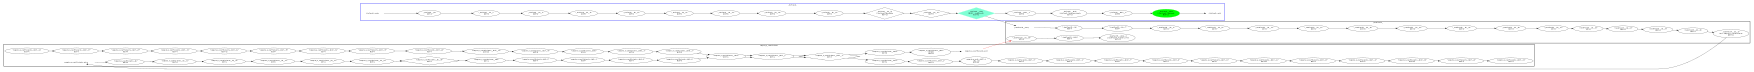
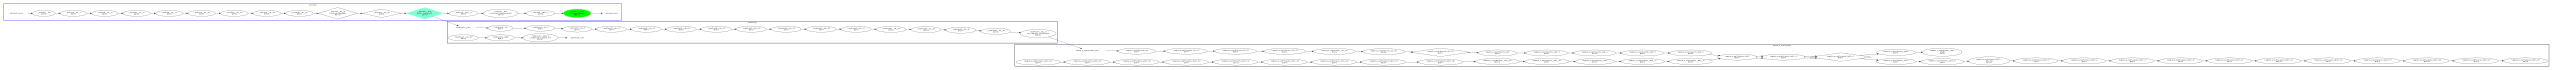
(1192, 13) -> (596, 13)
(1002, 21) -> (446, 21)
none -> (577, 38)
(976, 51) -> none
(976, 61) -> (1989, 61)
(911, 69) -> (1064, 43)
